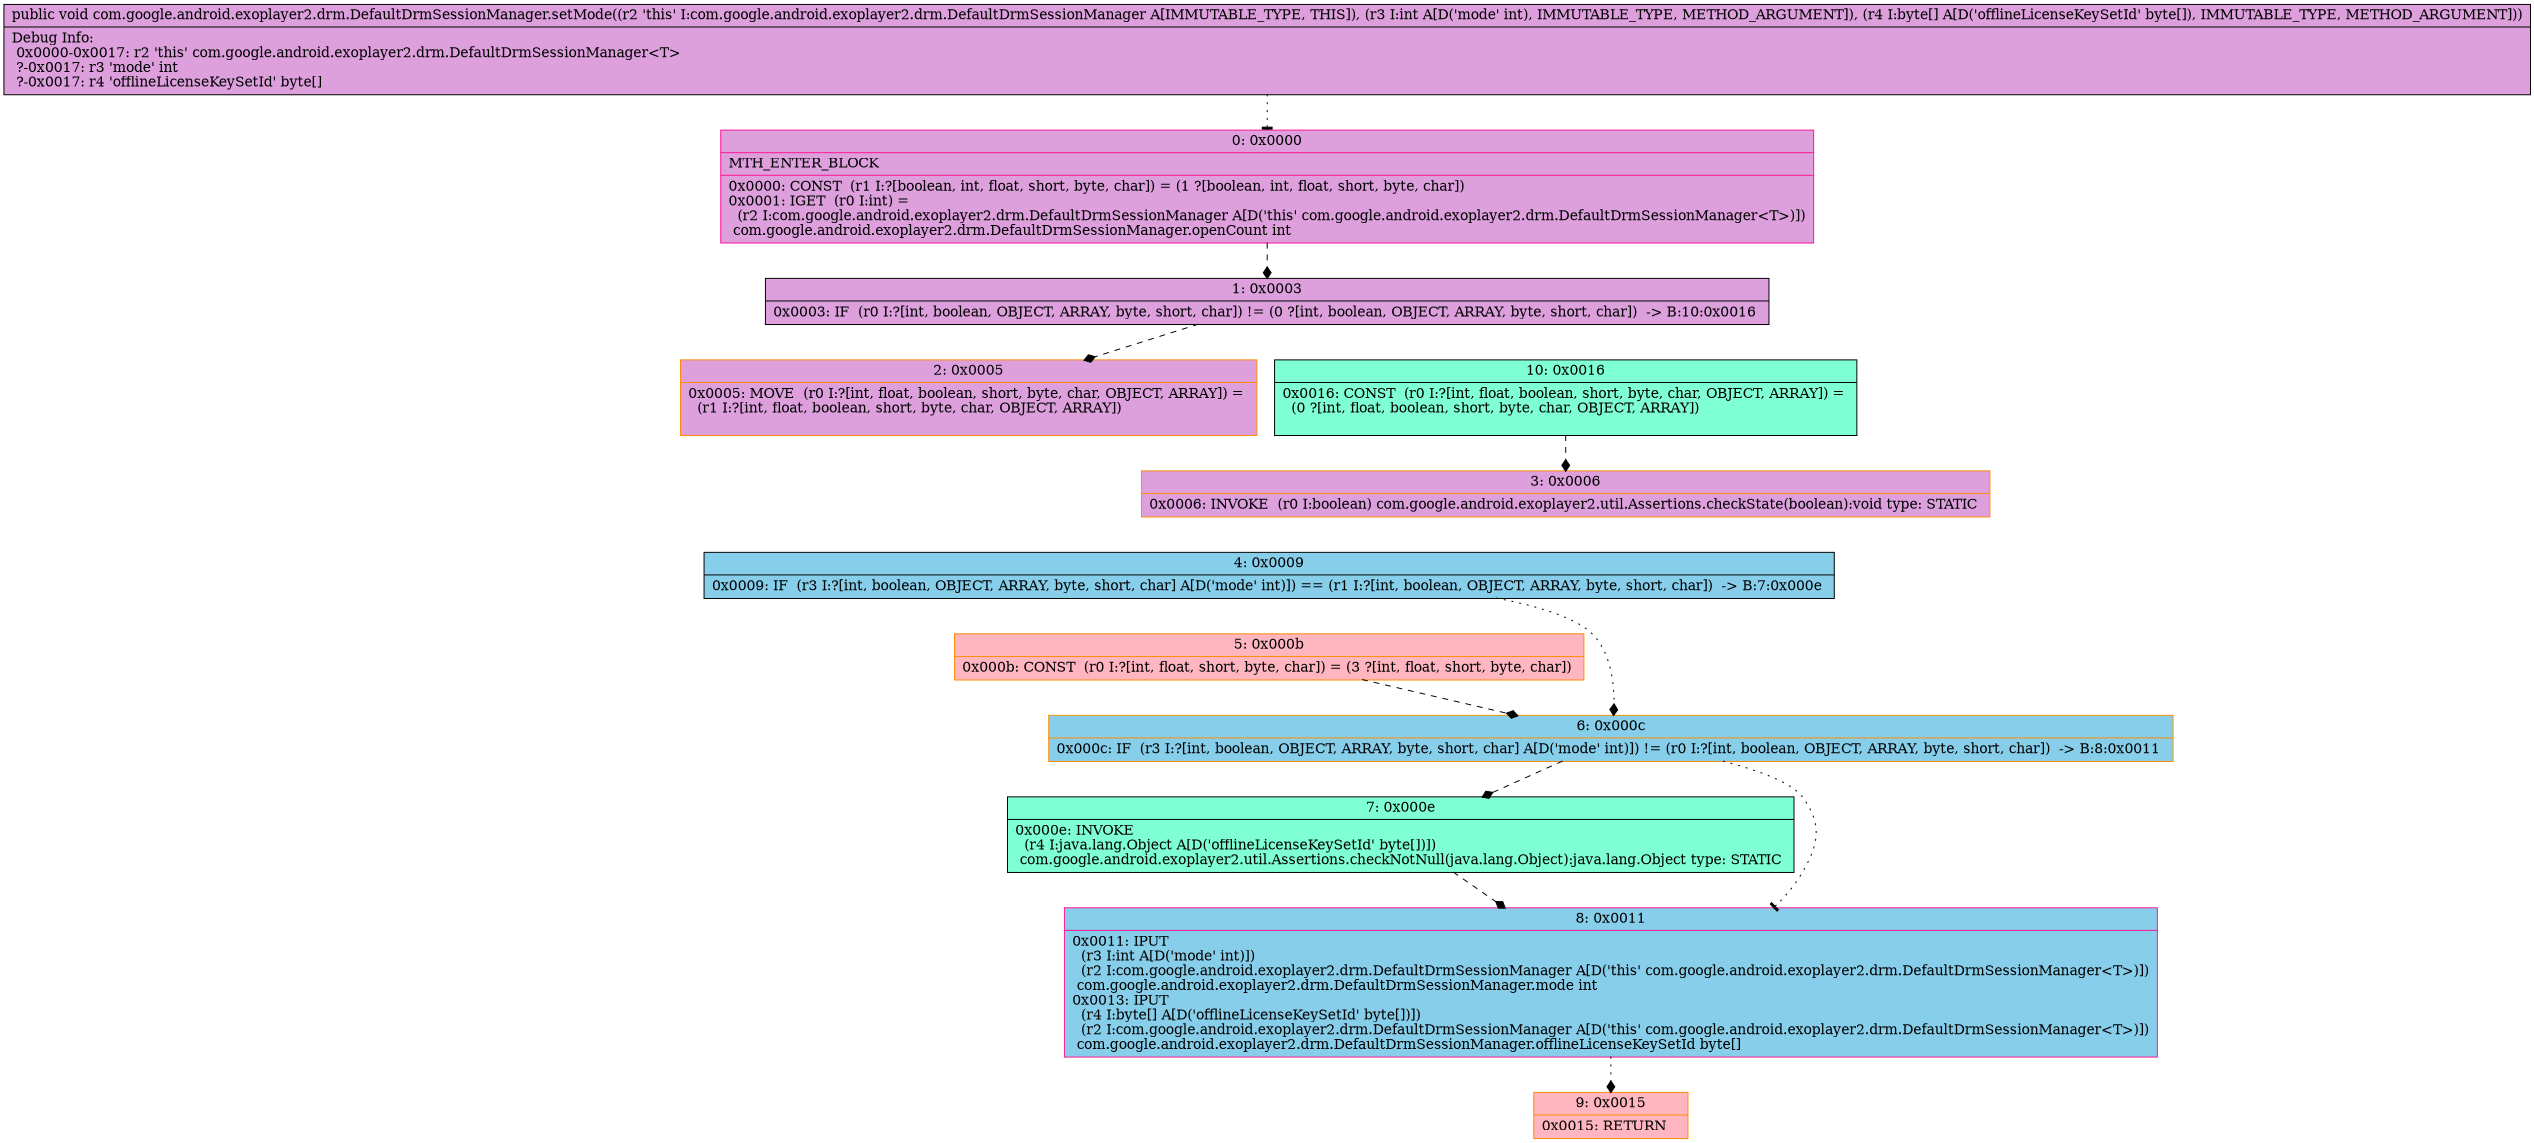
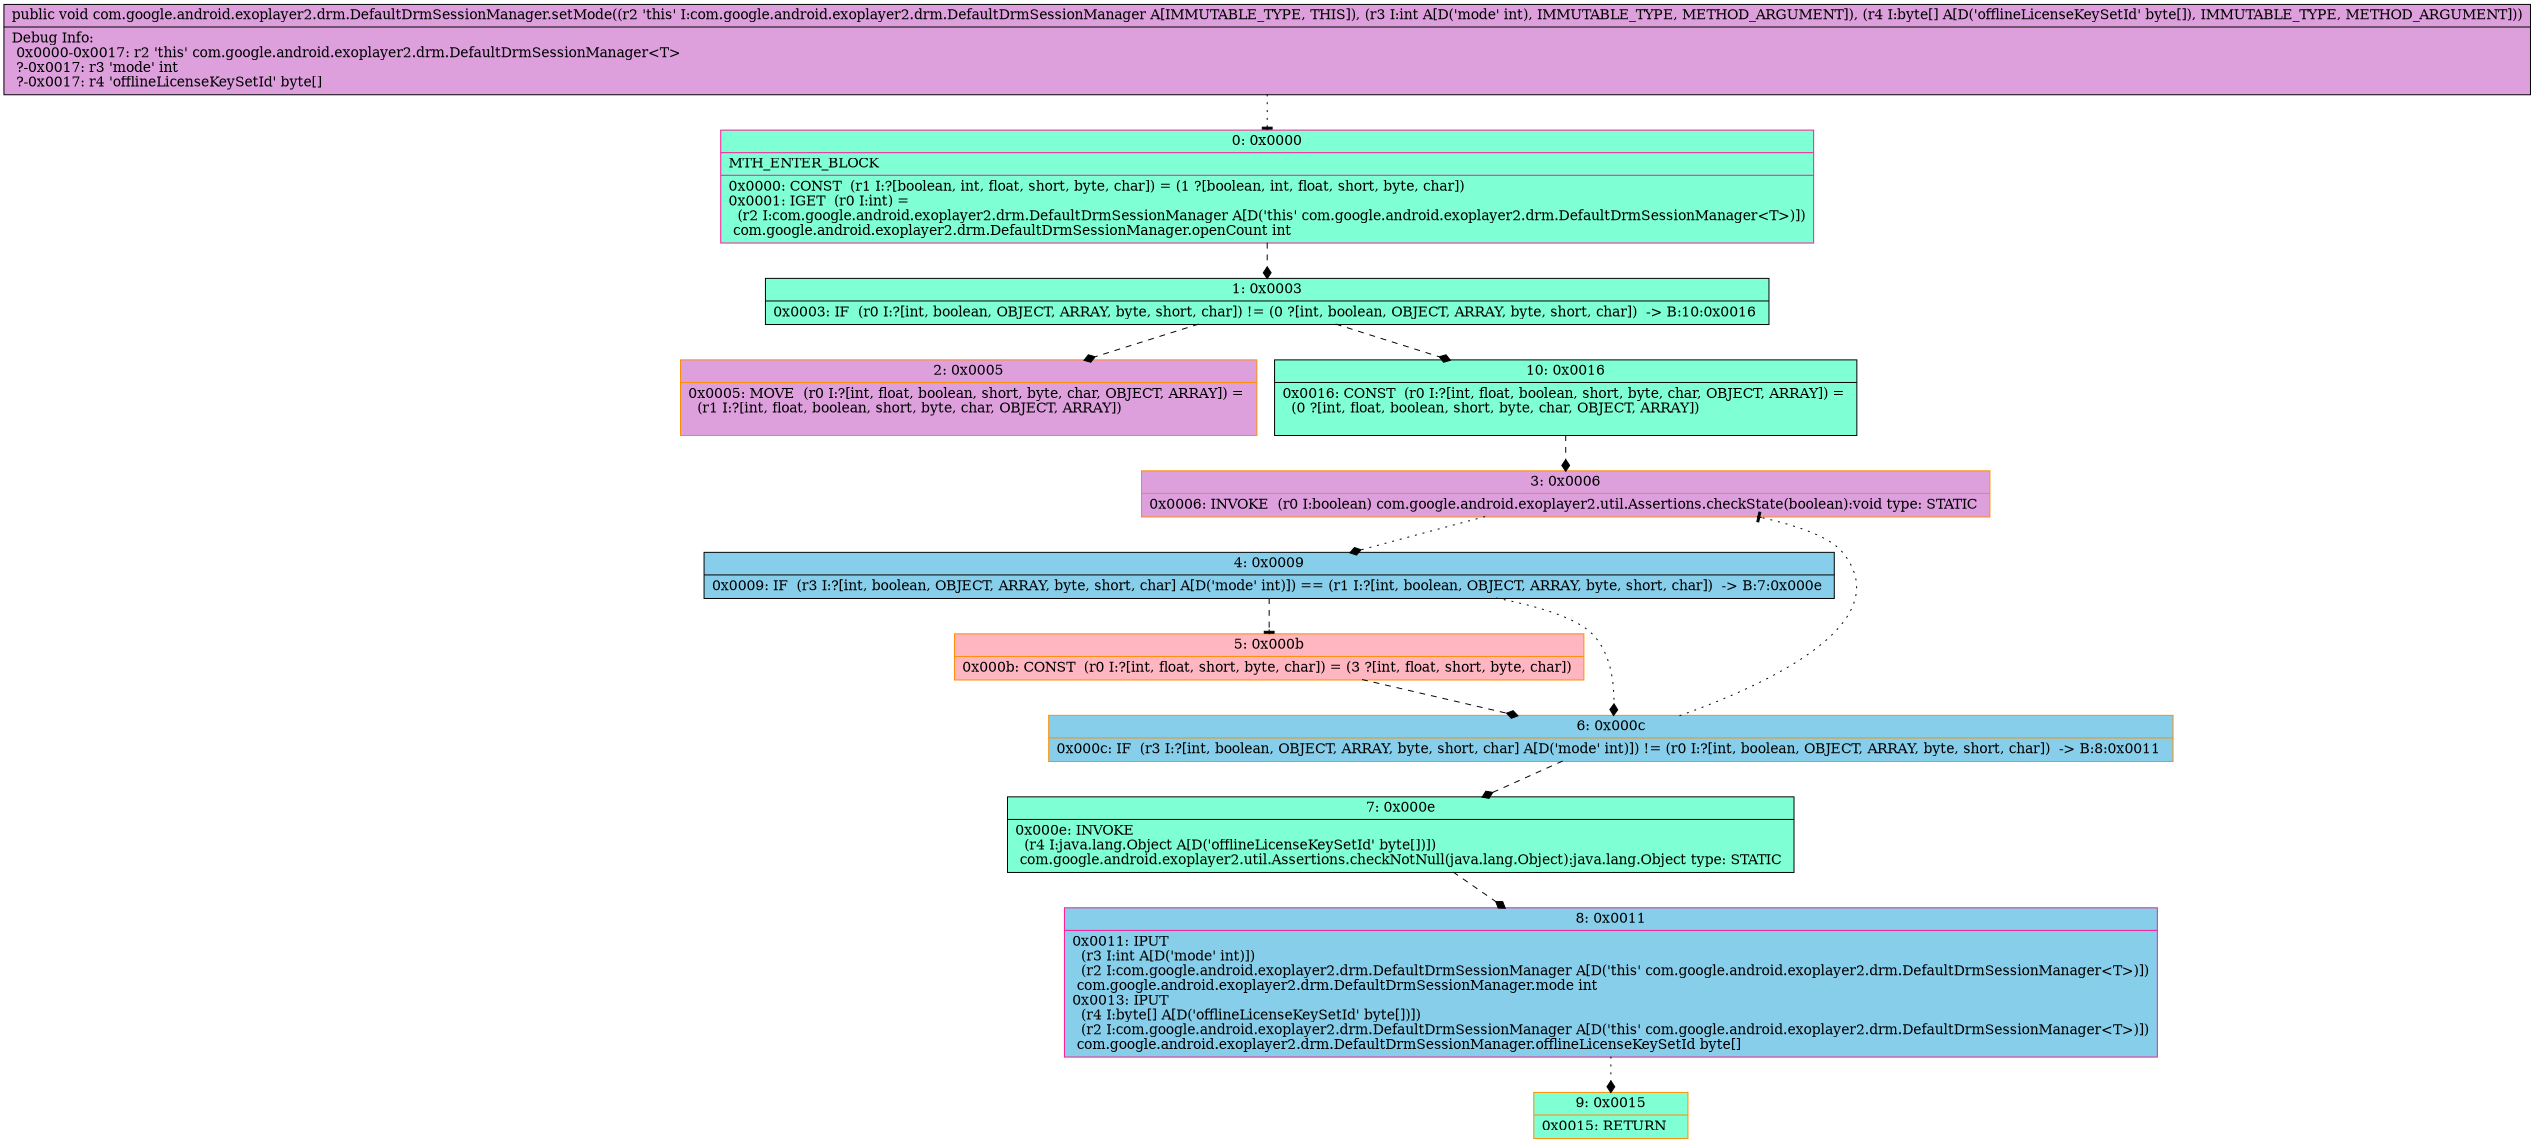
(1267, 187) -> (1267, 187)
(1267, 301) -> (1267, 301)
none -> (1387, 340)
none -> (1423, 533)
none -> (1269, 614)
(1811, 812) -> (1834, 632)
(1611, 1115) -> (1611, 1115)
